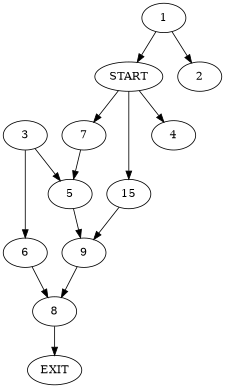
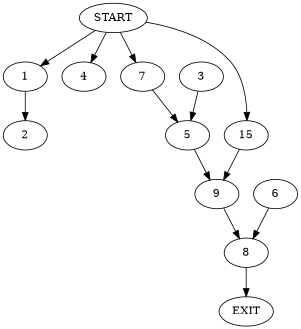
(149, 43) -> (71, 46)
(25, 190) -> none
